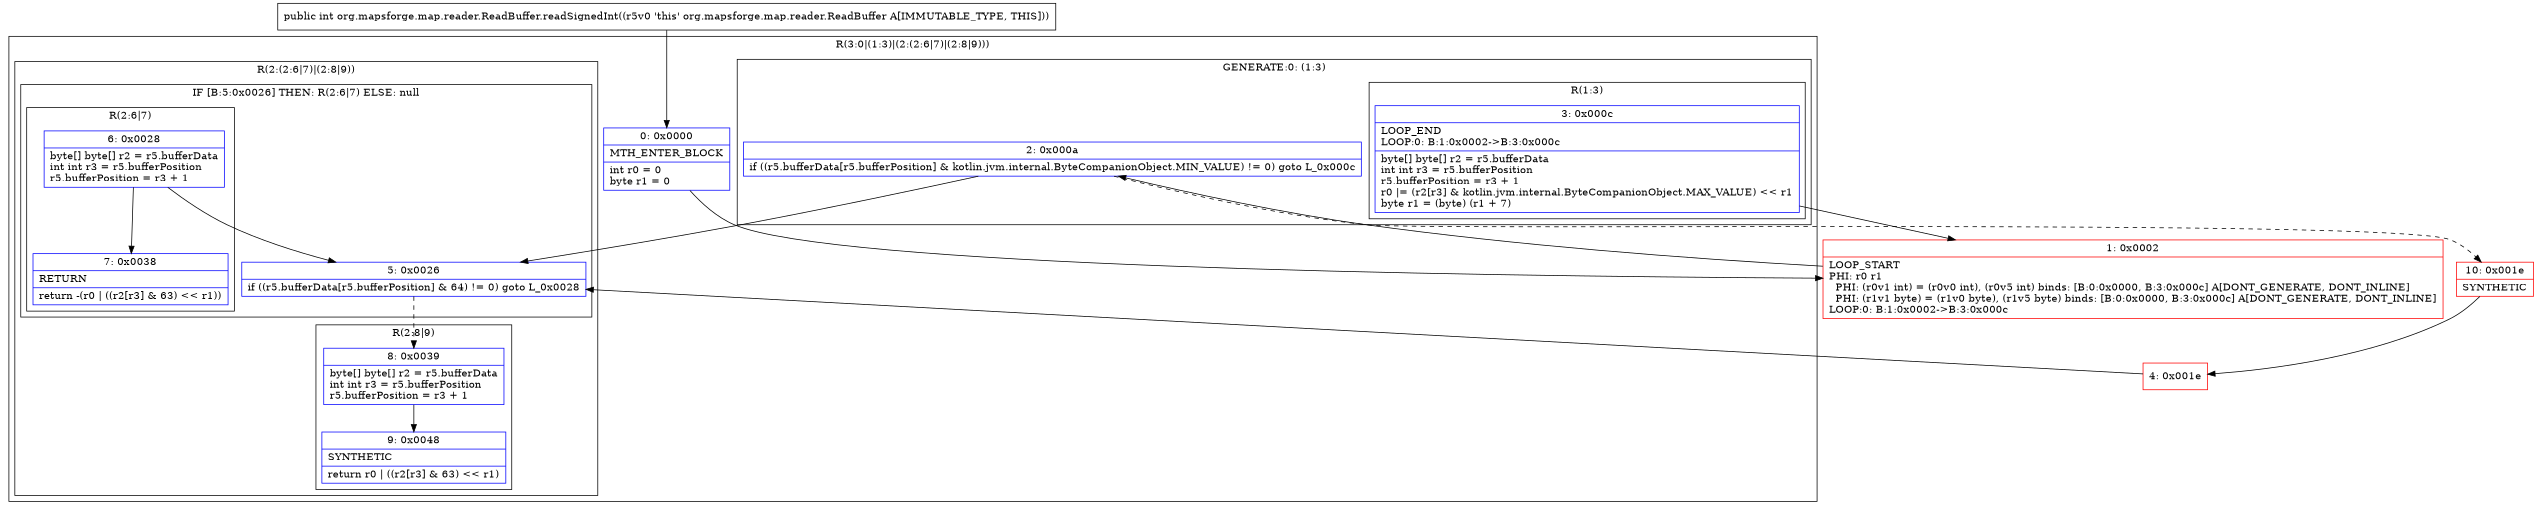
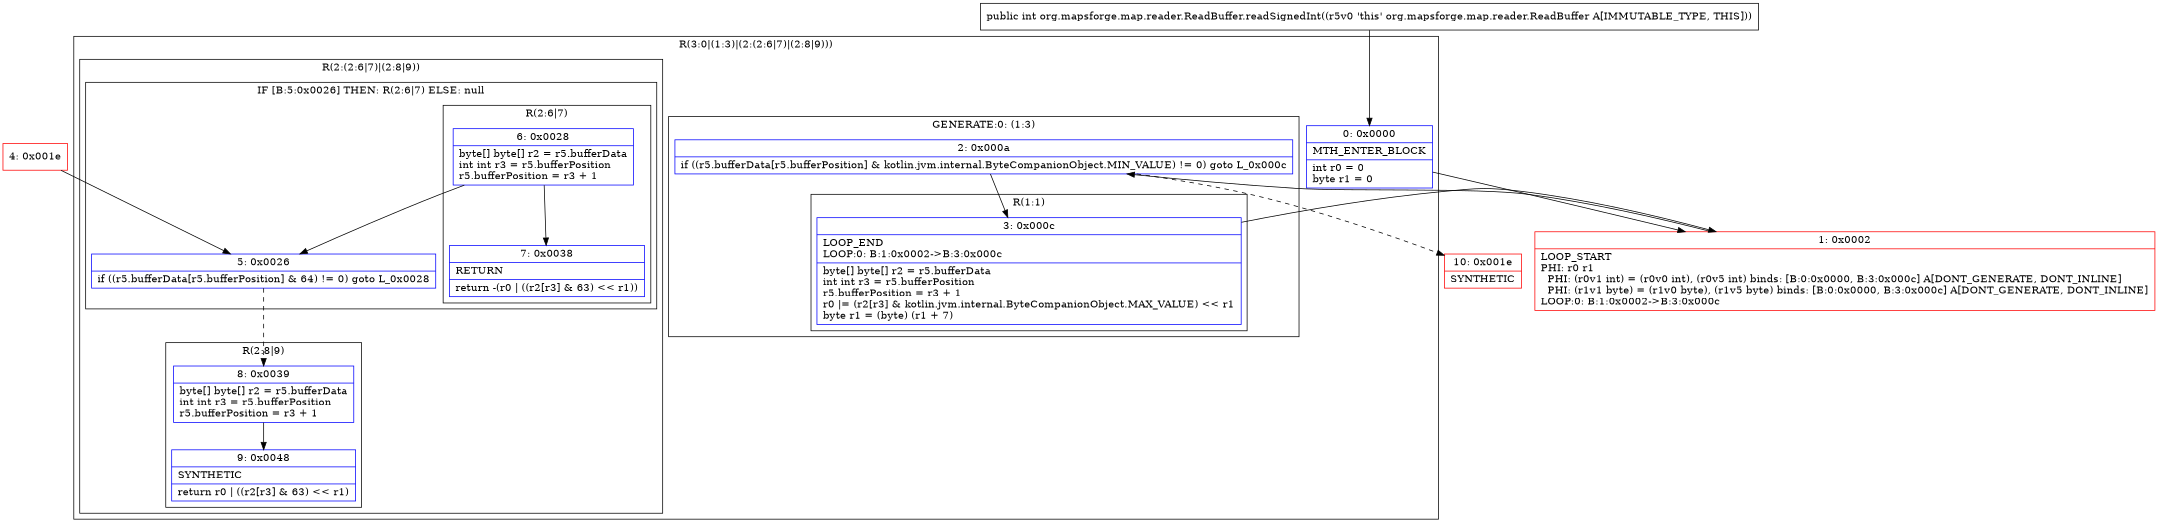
(1587, 91) -> (1029, 203)
(765, 220) -> (997, 189)
(2353, 352) -> none
